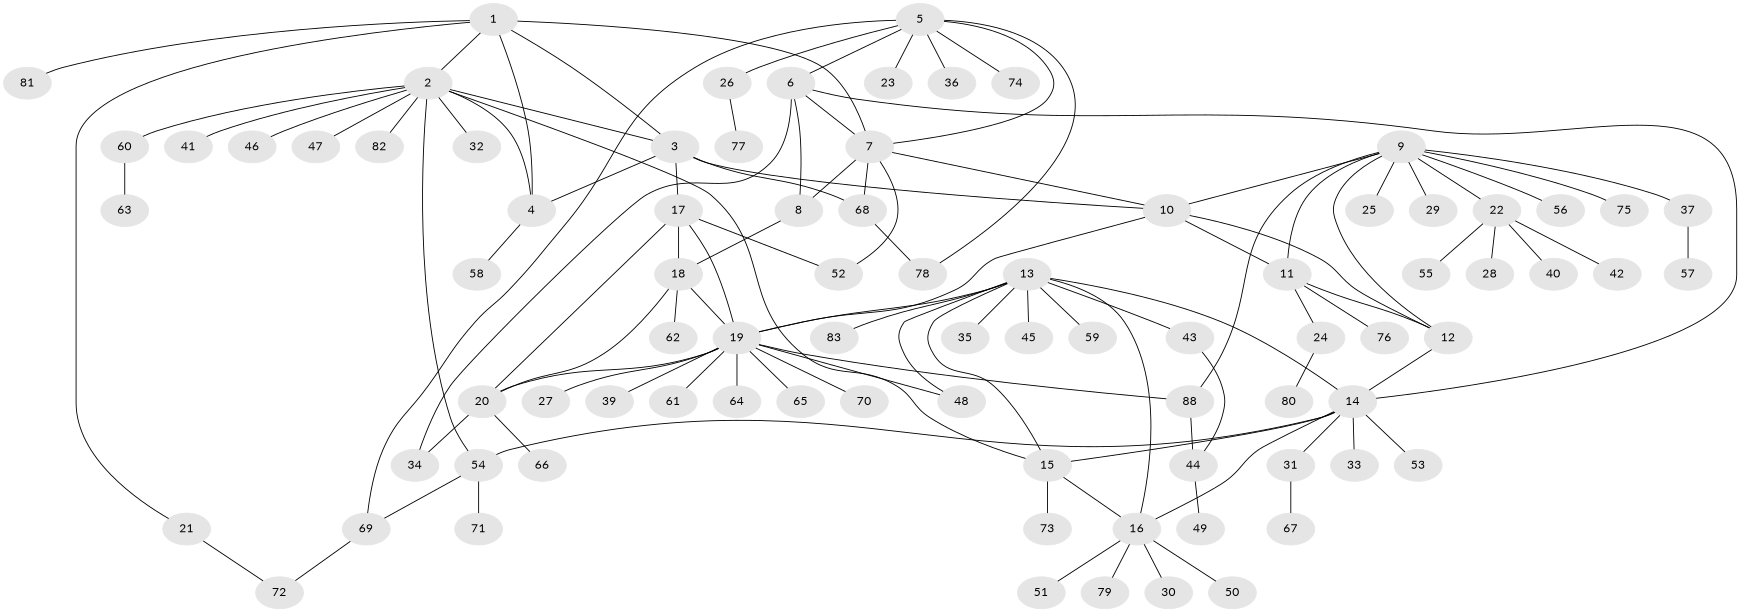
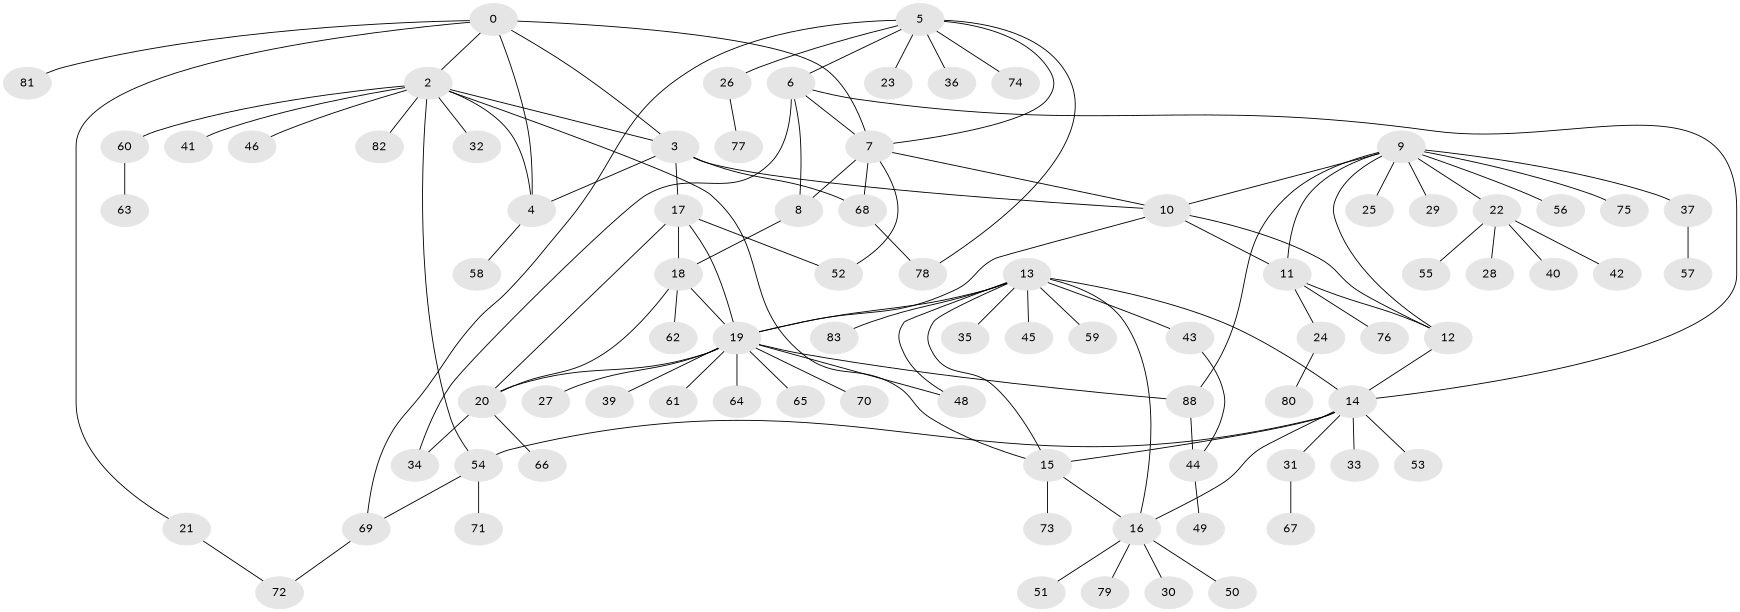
(494, 19) -> (494, 19)
(316, 147) -> none
